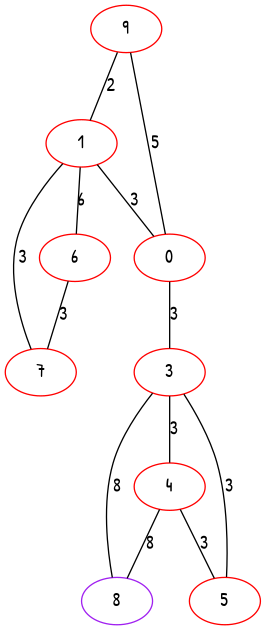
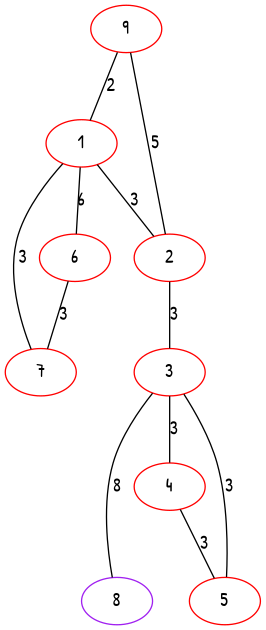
(170, 258) -> (170, 258)
(143, 544) -> none
